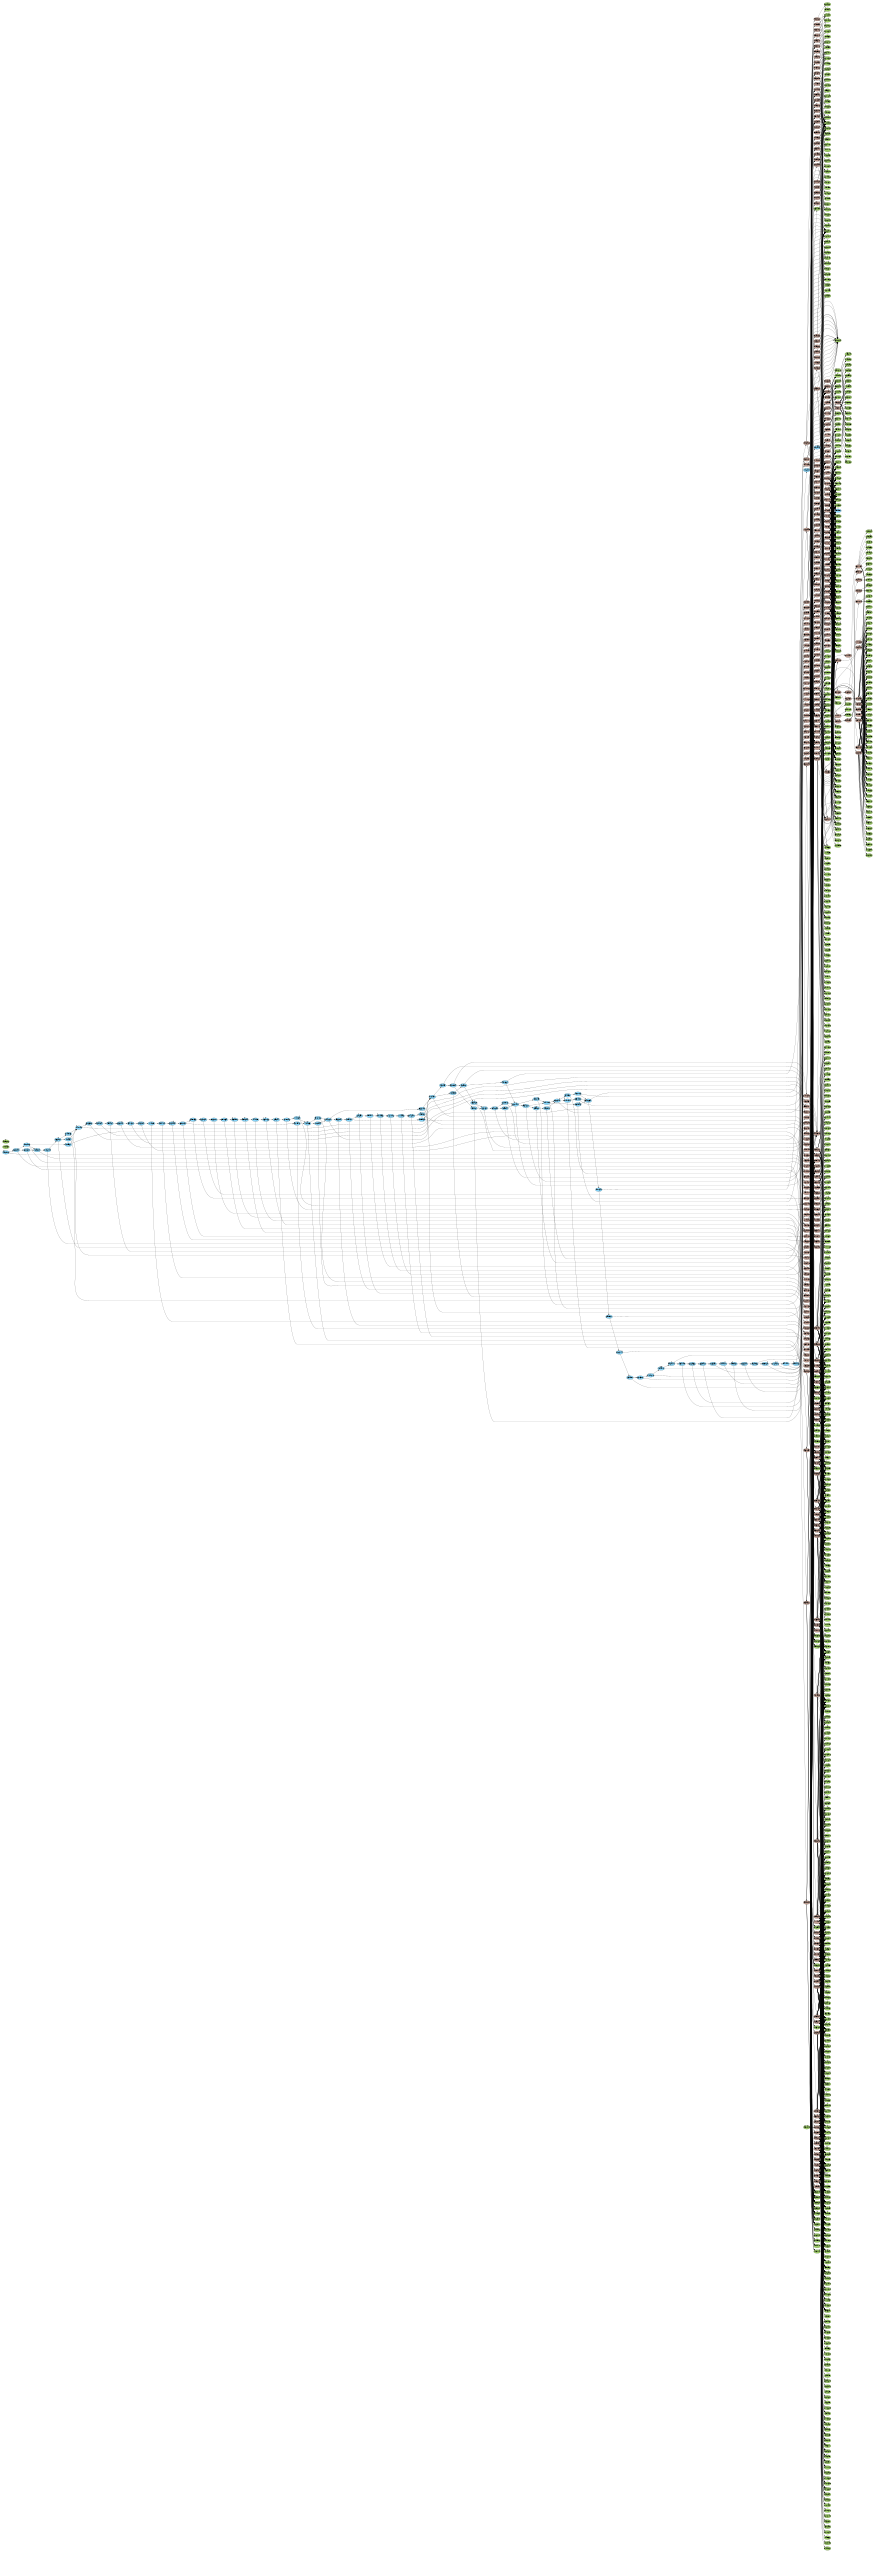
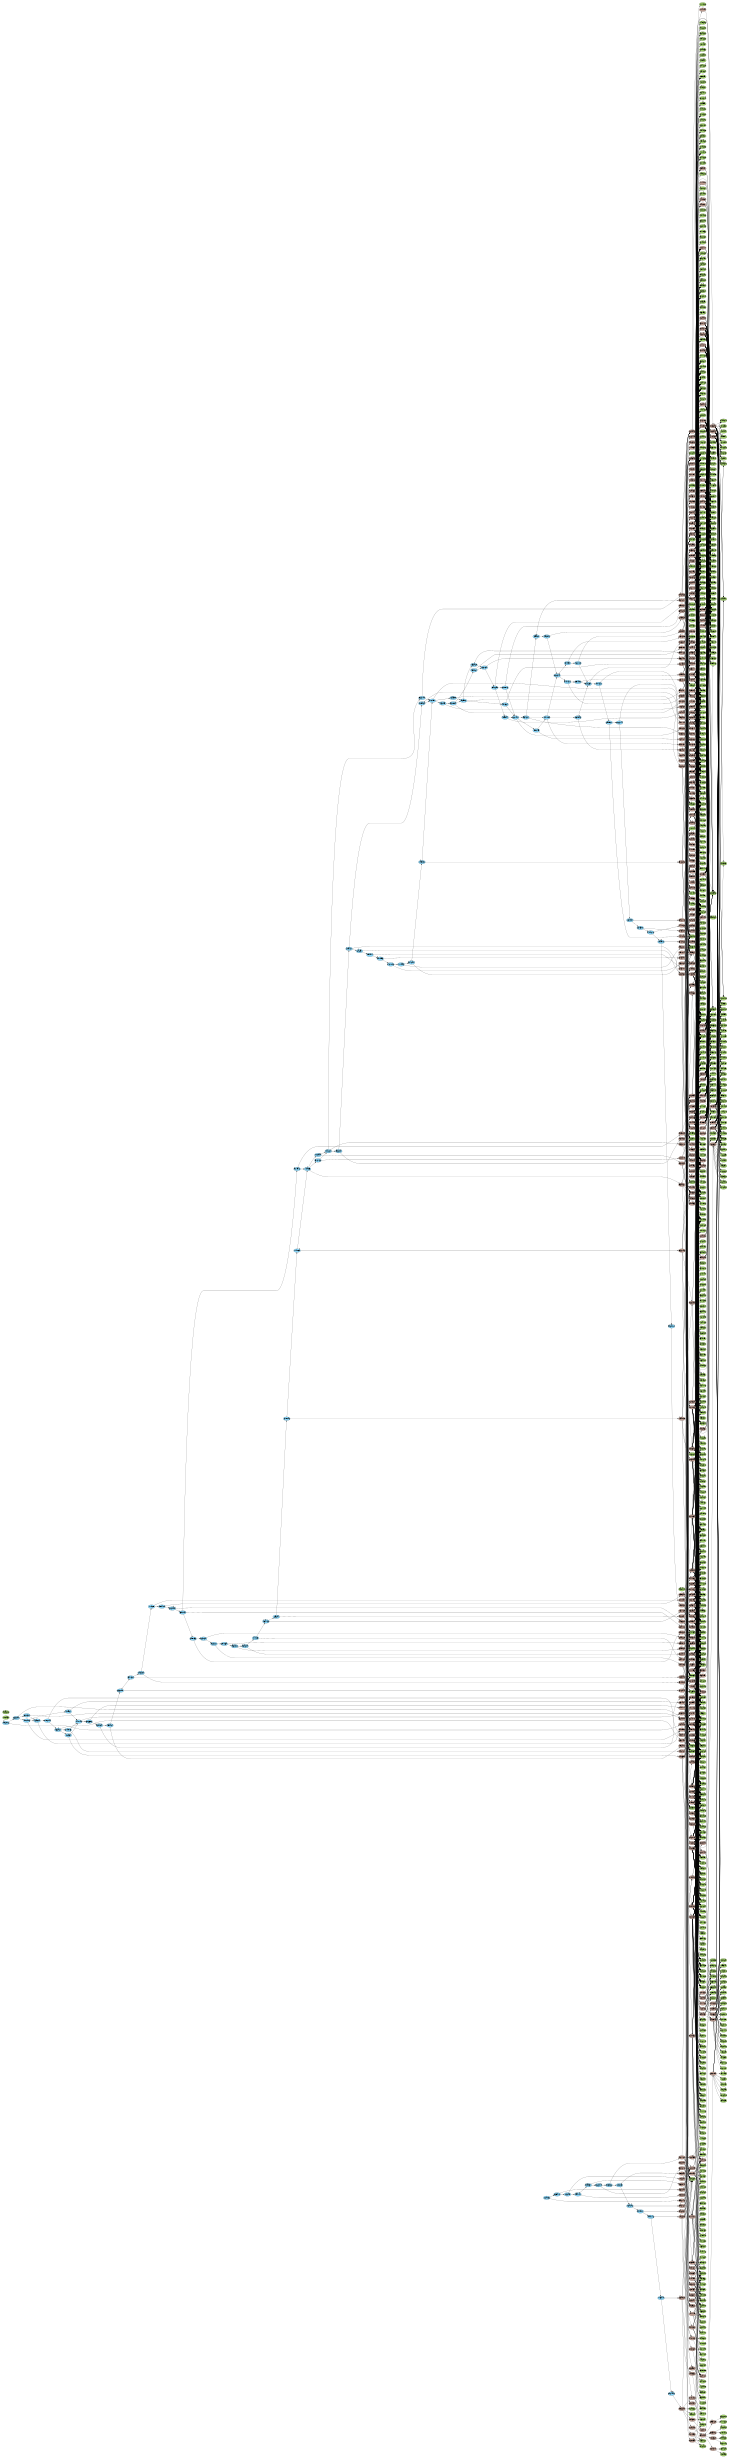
(838, 511) -> (713, 577)
(682, 1364) -> none
